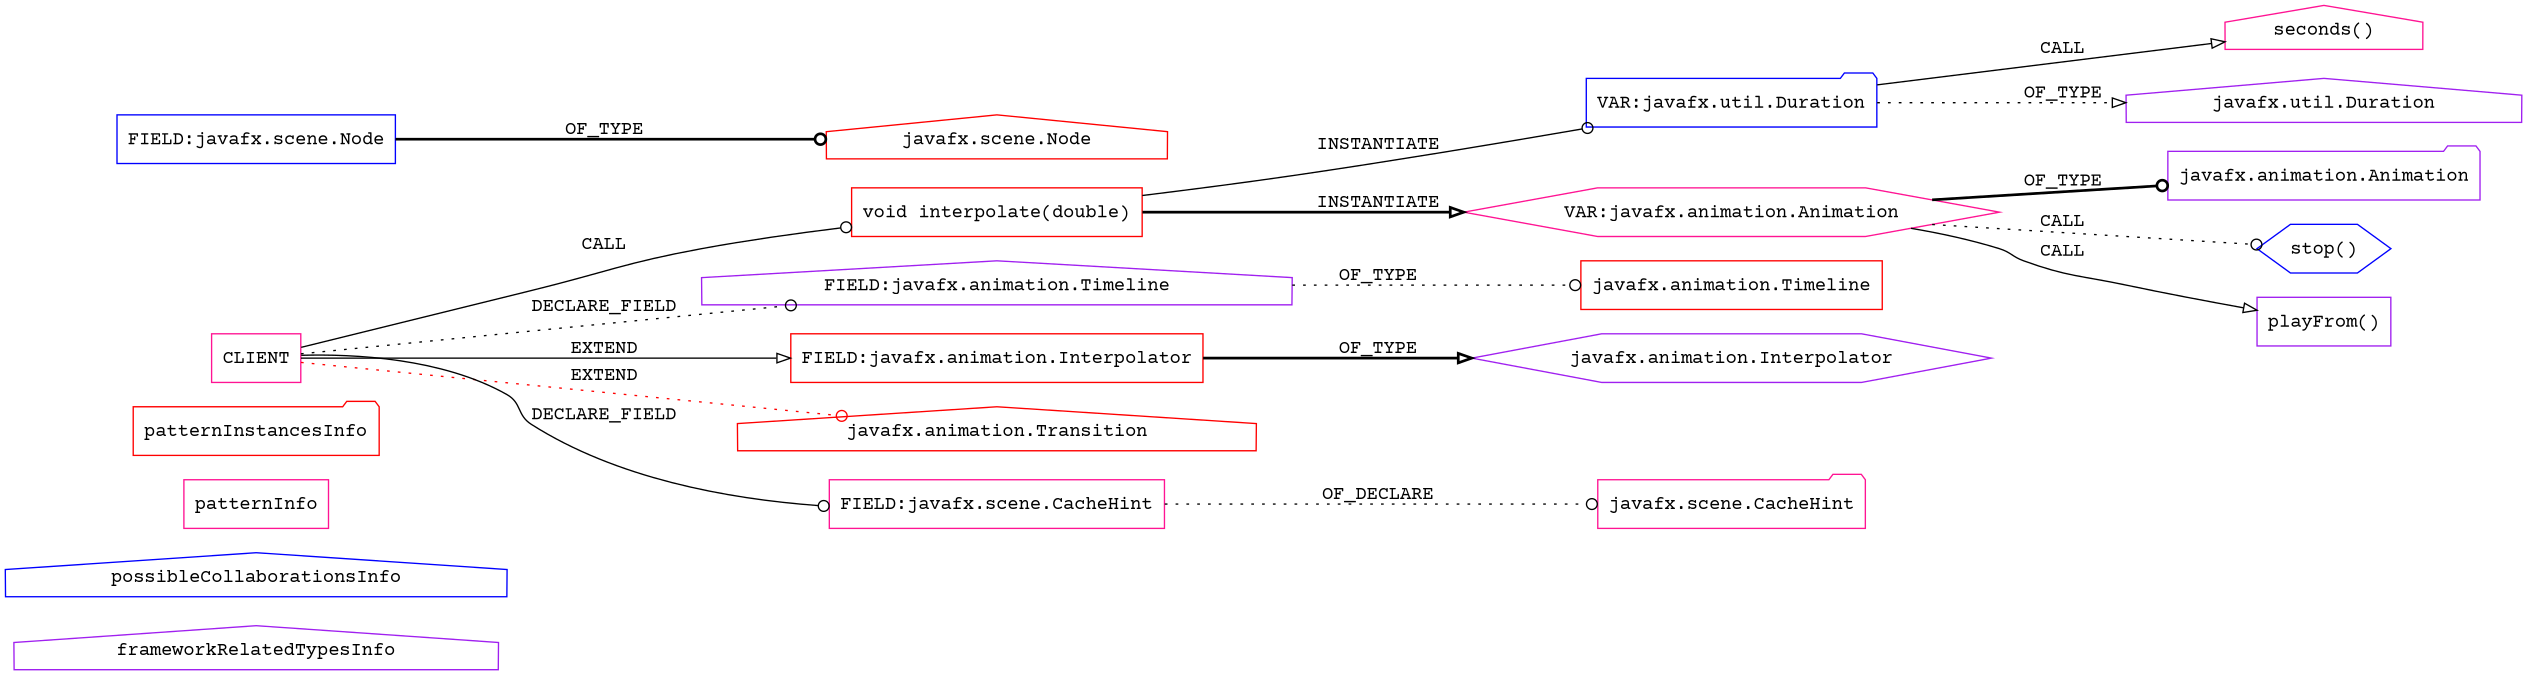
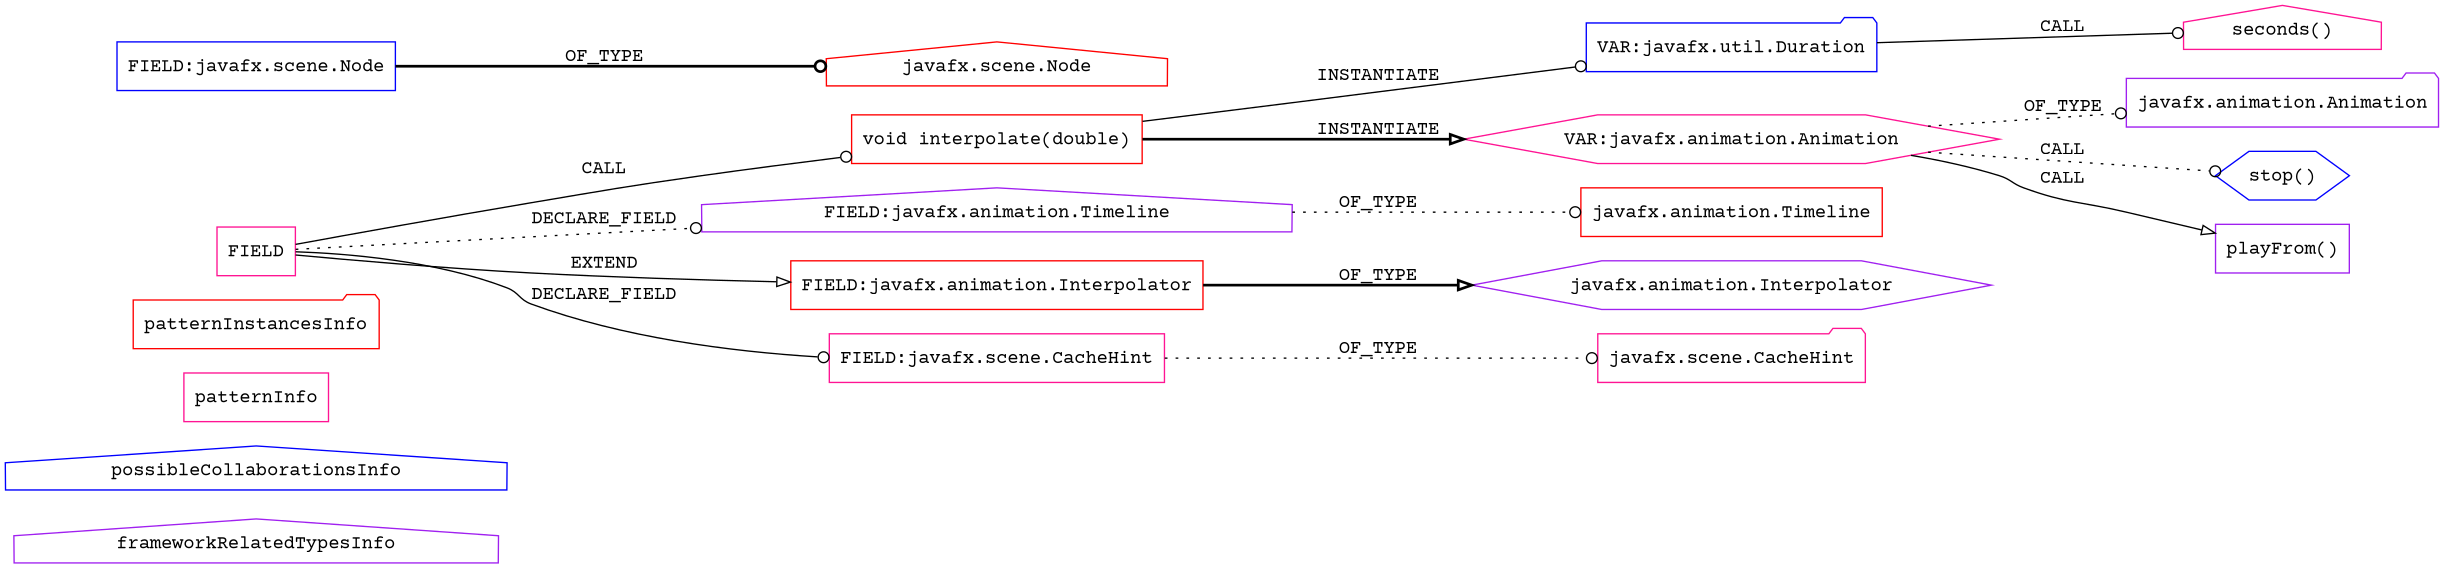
(2044, 64) -> (2025, 38)
(2324, 103) -> none
(2044, 193) -> (2022, 120)
(256, 358) -> (256, 251)
(997, 431) -> none
(1378, 494) -> (1378, 348)
